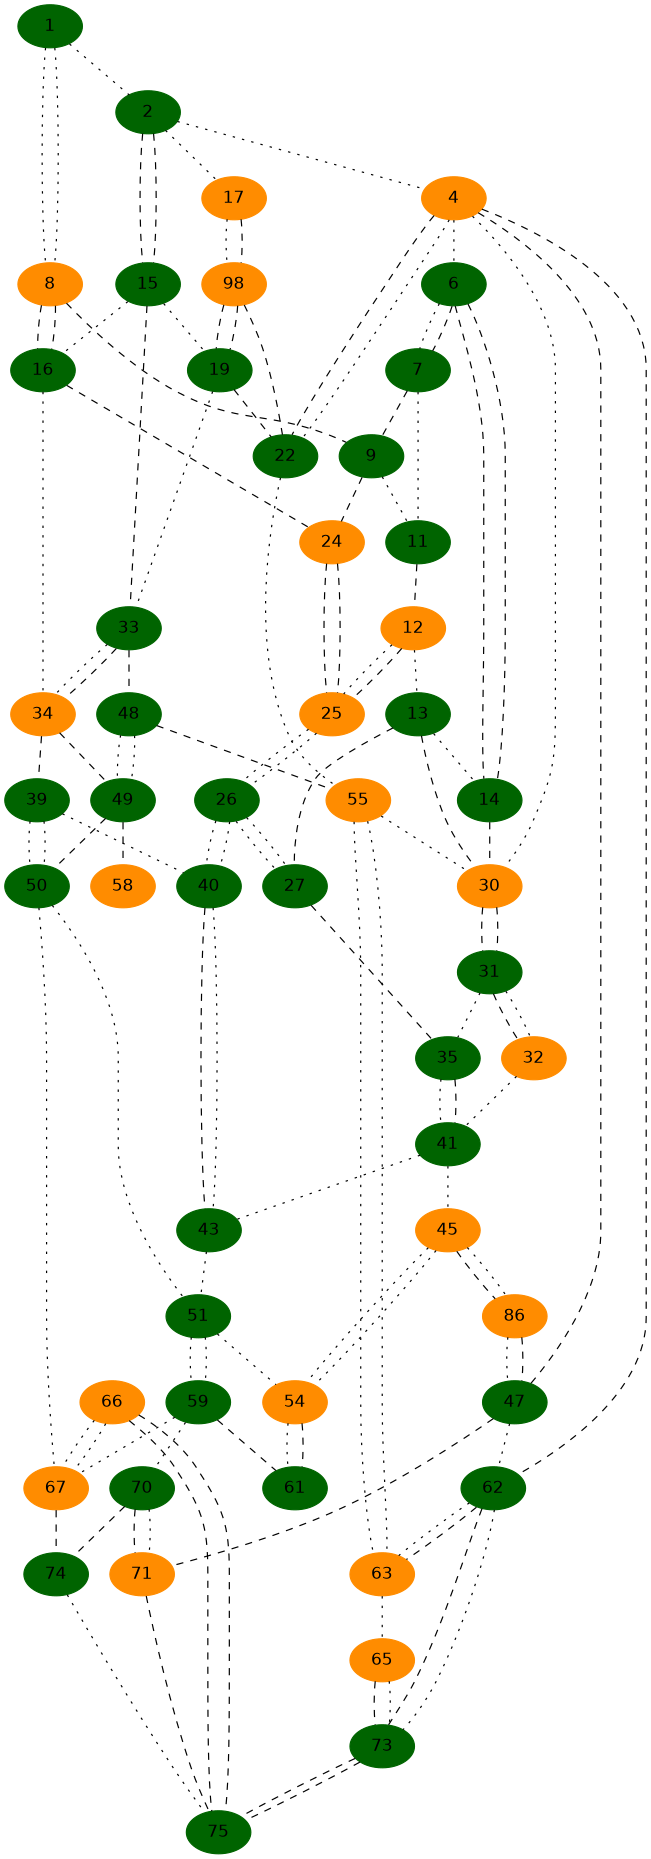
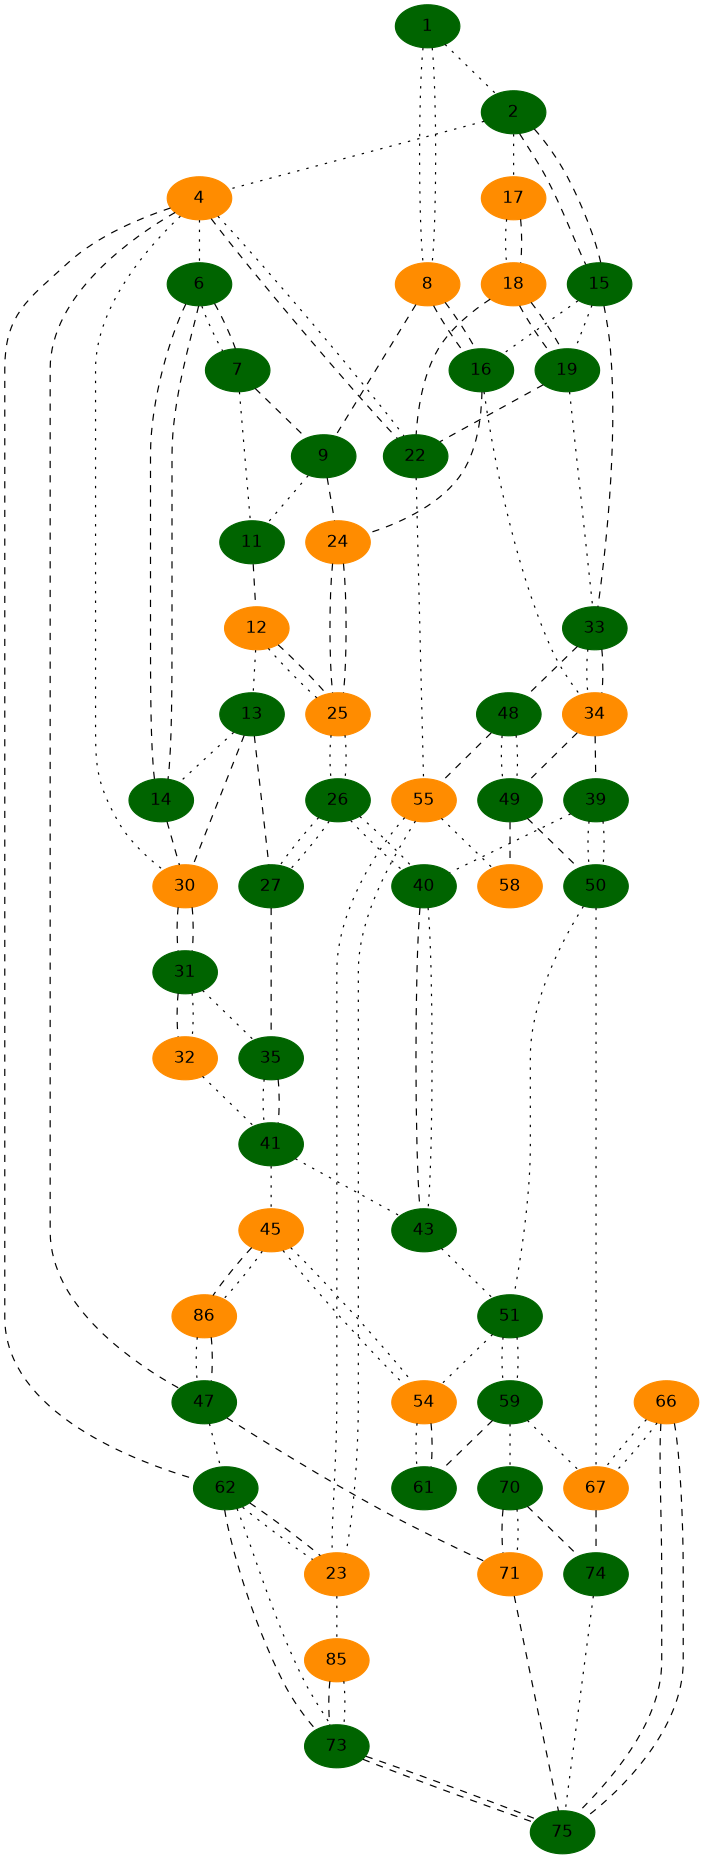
(234, 284) -> (514, 284)
(424, 843) -> (467, 843)
(382, 1574) -> (337, 1574)
(382, 1660) -> (337, 1660)
